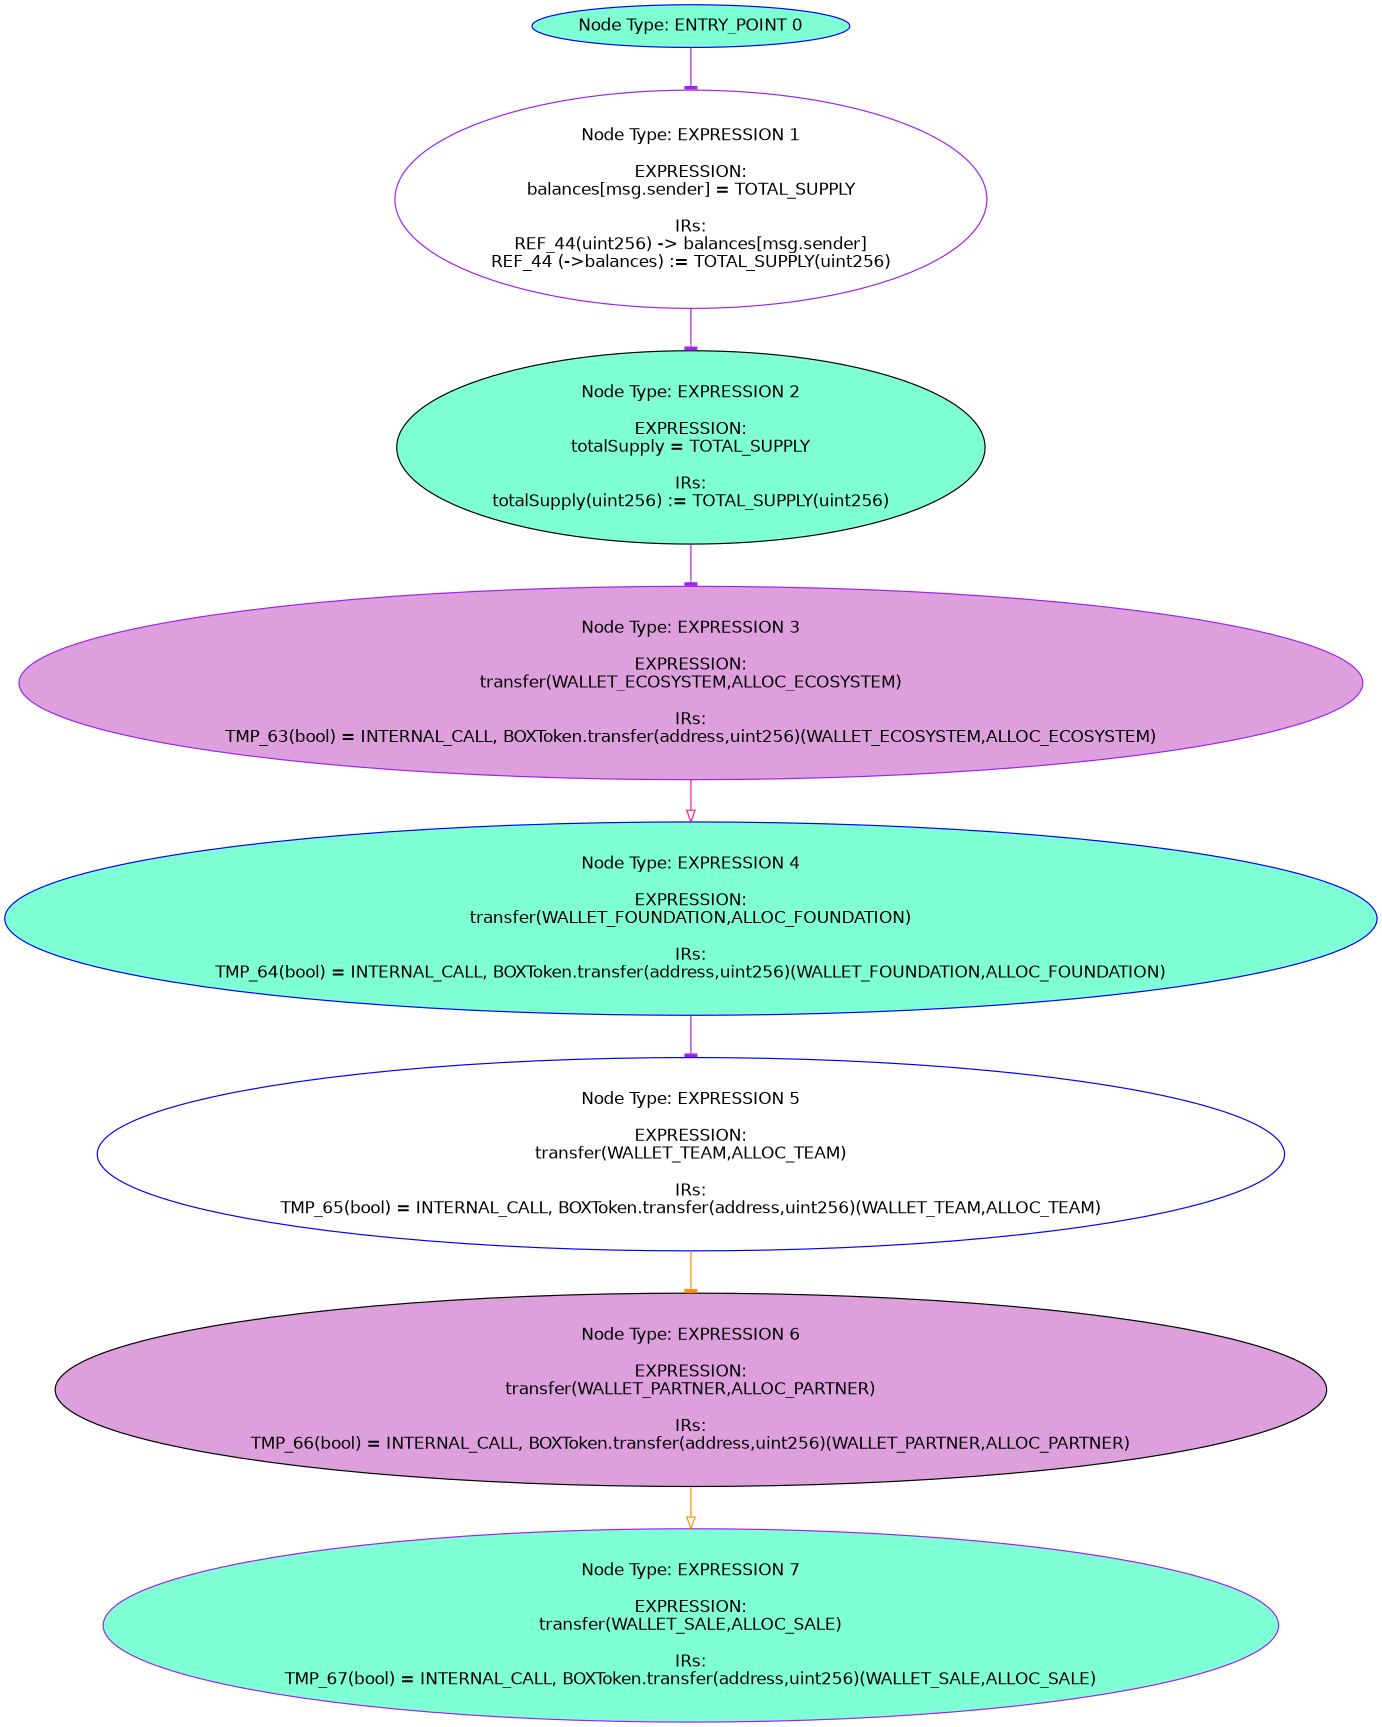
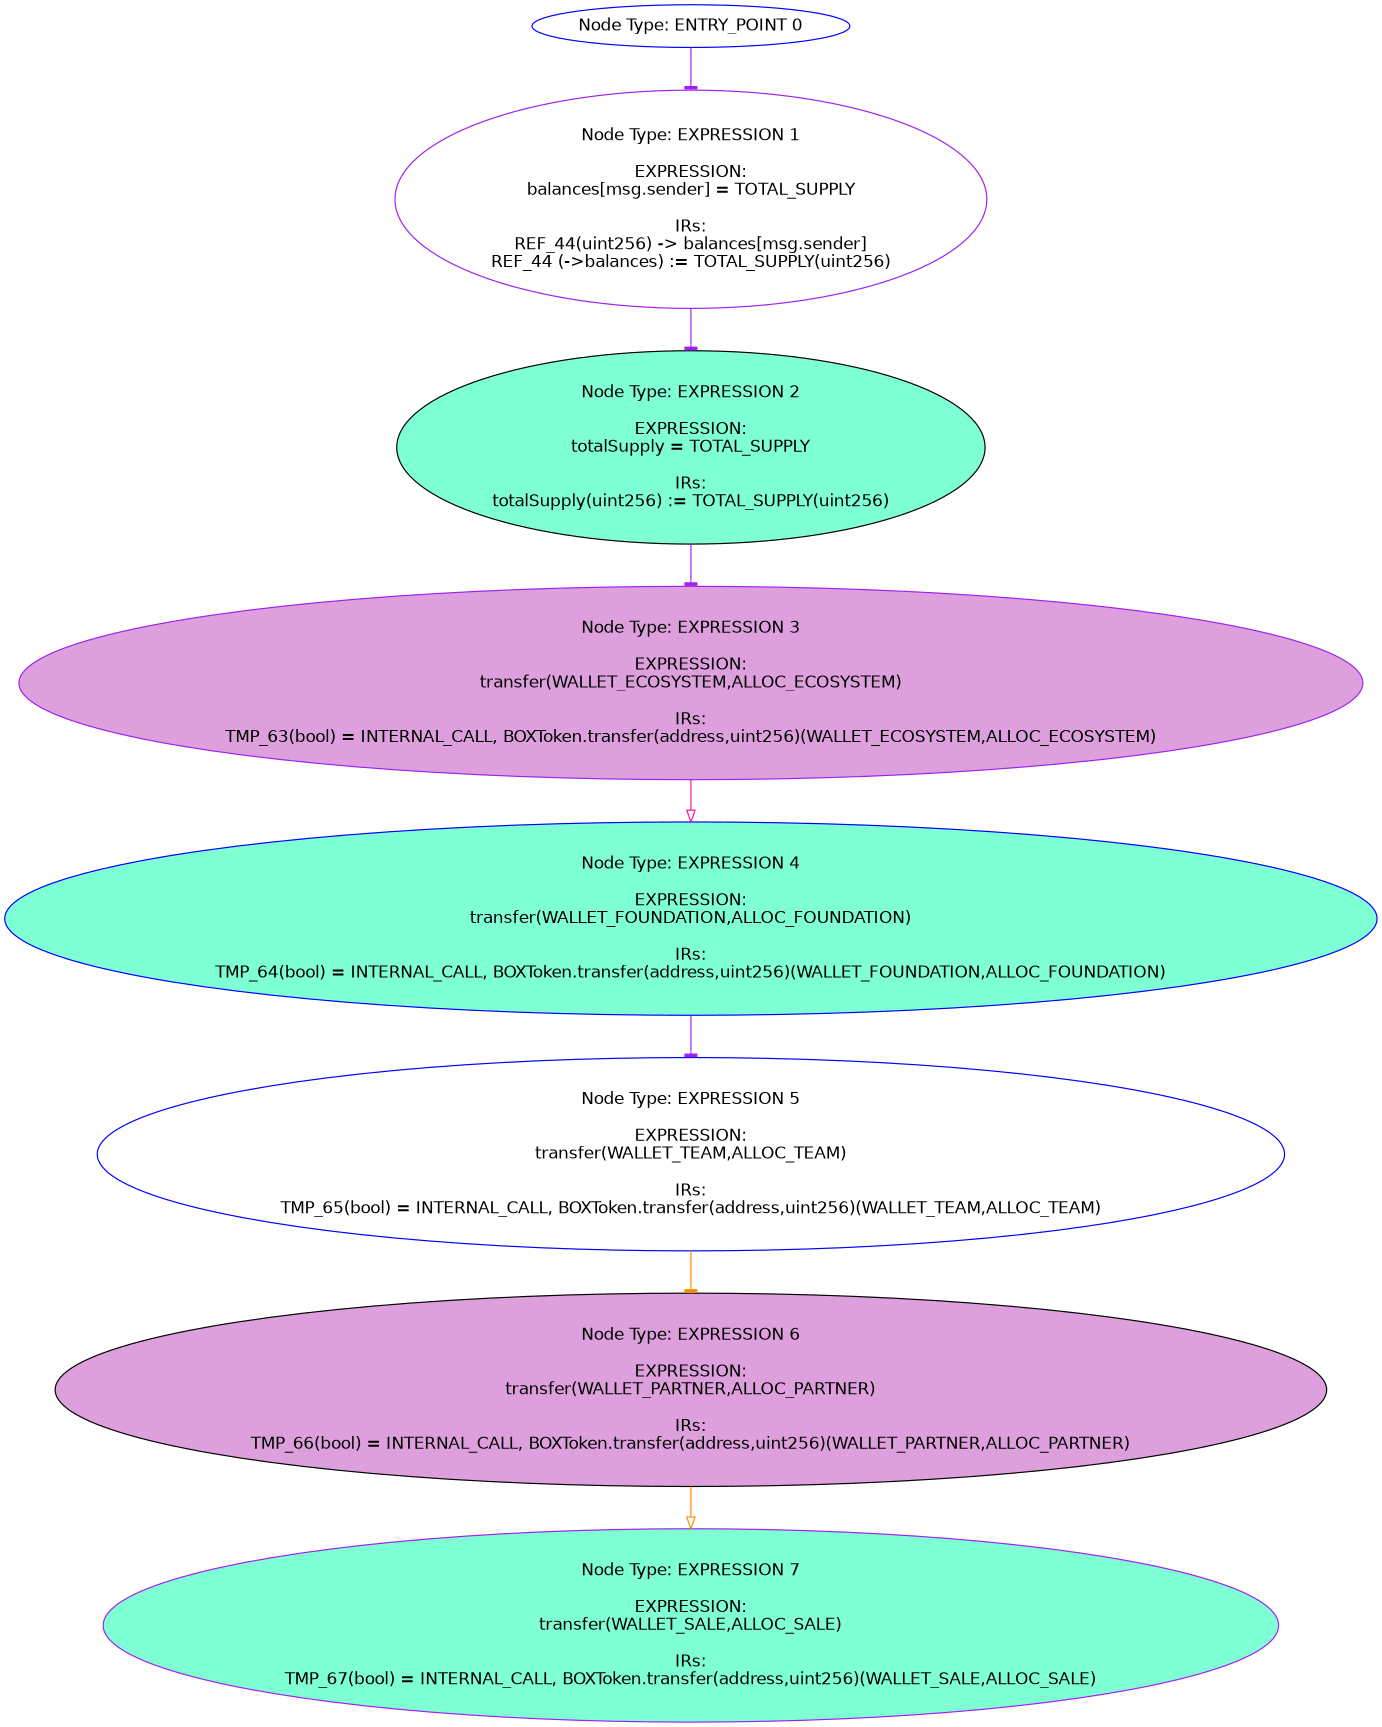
(691, 26) -> (691, 26)
